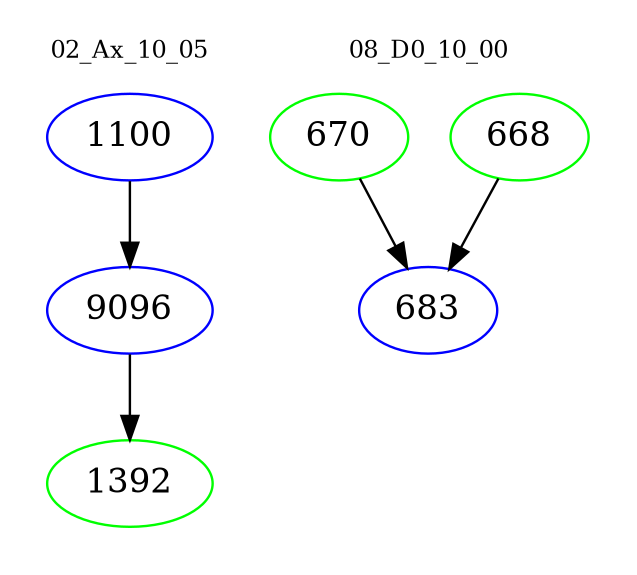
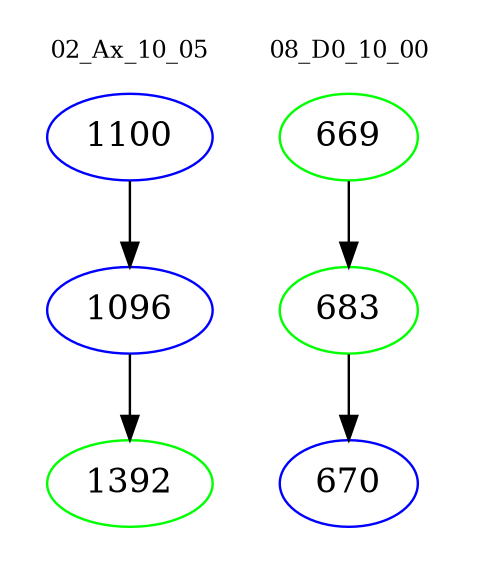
(339, 137) -> (349, 484)
(520, 137) -> (349, 137)
(378, 212) -> (349, 385)
(130, 310) -> (130, 310)
(428, 310) -> (349, 310)
